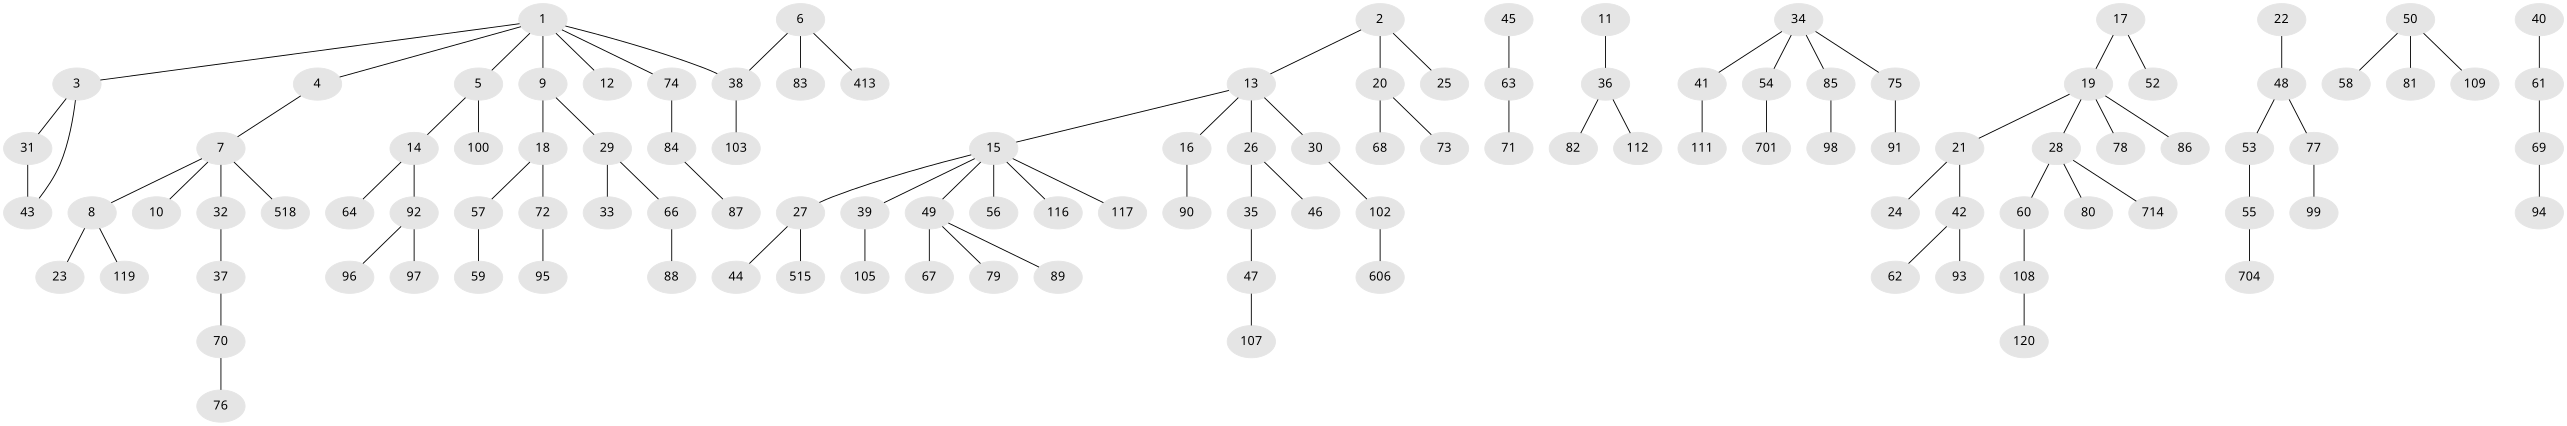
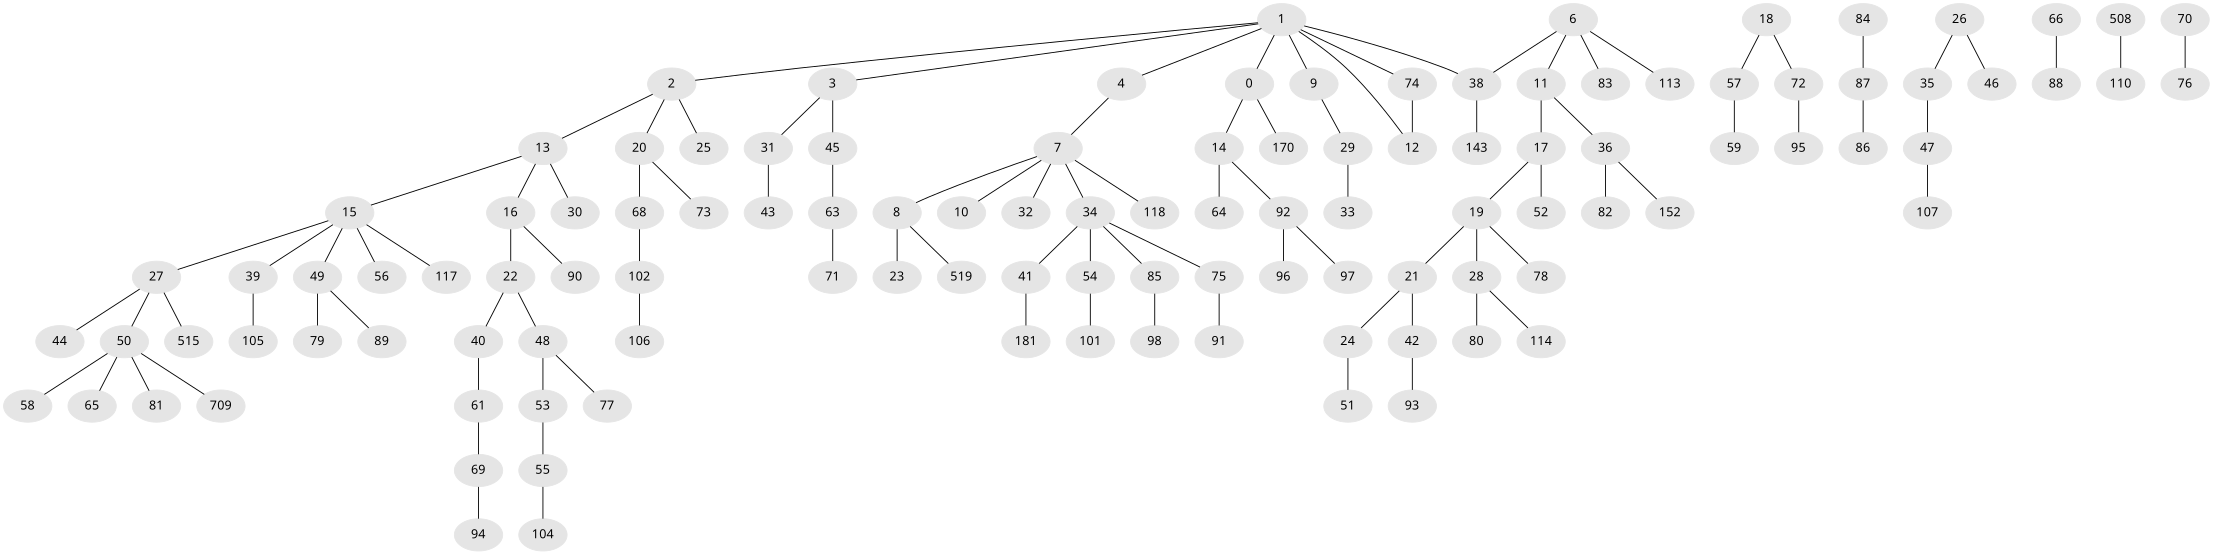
none -> (976, 50)
none -> (1557, 52)
(479, 84) -> (1250, 84)
(865, 84) -> (1670, 84)
(2475, 84) -> (221, 406)
(543, 116) -> none
(672, 116) -> (1412, 116)
(1251, 116) -> none
none -> (1541, 116)
(2137, 116) -> (1863, 116)
(479, 148) -> (1284, 148)
(736, 148) -> (1477, 148)
(1638, 148) -> (1670, 213)
(1702, 148) -> (1026, 342)
(1767, 148) -> (1090, 342)
(65, 152) -> (833, 116)
(639, 181) -> none
none -> (1074, 181)
(1348, 181) -> (640, 245)
(285, 213) -> (1155, 213)
(1058, 213) -> none
(2024, 213) -> none
(2153, 213) -> (1541, 342)
(2314, 213) -> none
none -> (511, 245)
(124, 277) -> (962, 277)
(221, 277) -> none
(929, 277) -> none
(1380, 277) -> (640, 342)
(1895, 277) -> none
(2024, 277) -> (2121, 20)
(2250, 277) -> (543, 535)
none -> (140, 310)
none -> (495, 310)
(2024, 342) -> (2121, 84)
none -> (92, 406)
none -> (1348, 406)
